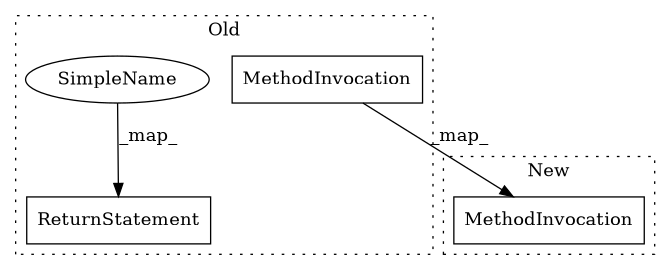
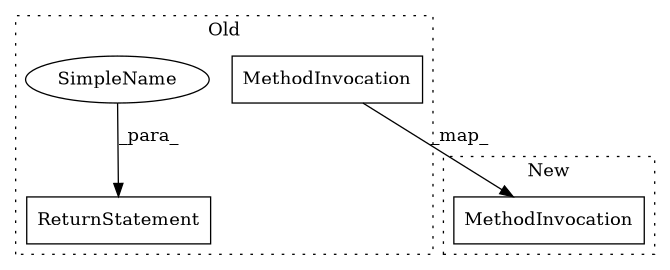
(149, 136) -> (149, 136)
